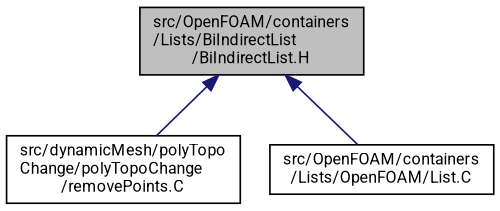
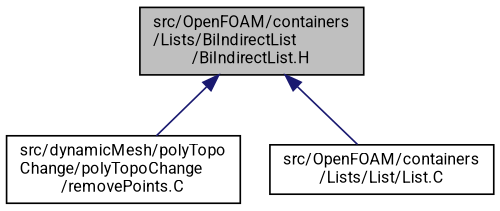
(382, 170) -> (382, 170)
